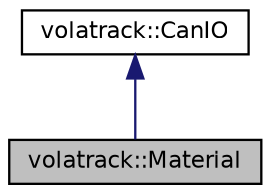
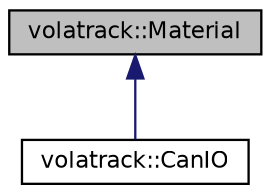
(135, 109) -> (135, 109)
